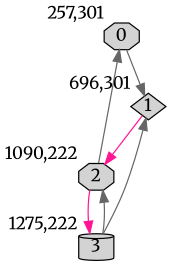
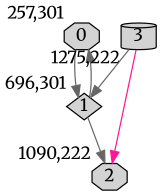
(108, 113) -> (91, 80)
(127, 135) -> (94, 134)
(88, 206) -> none
(104, 216) -> (125, 100)
